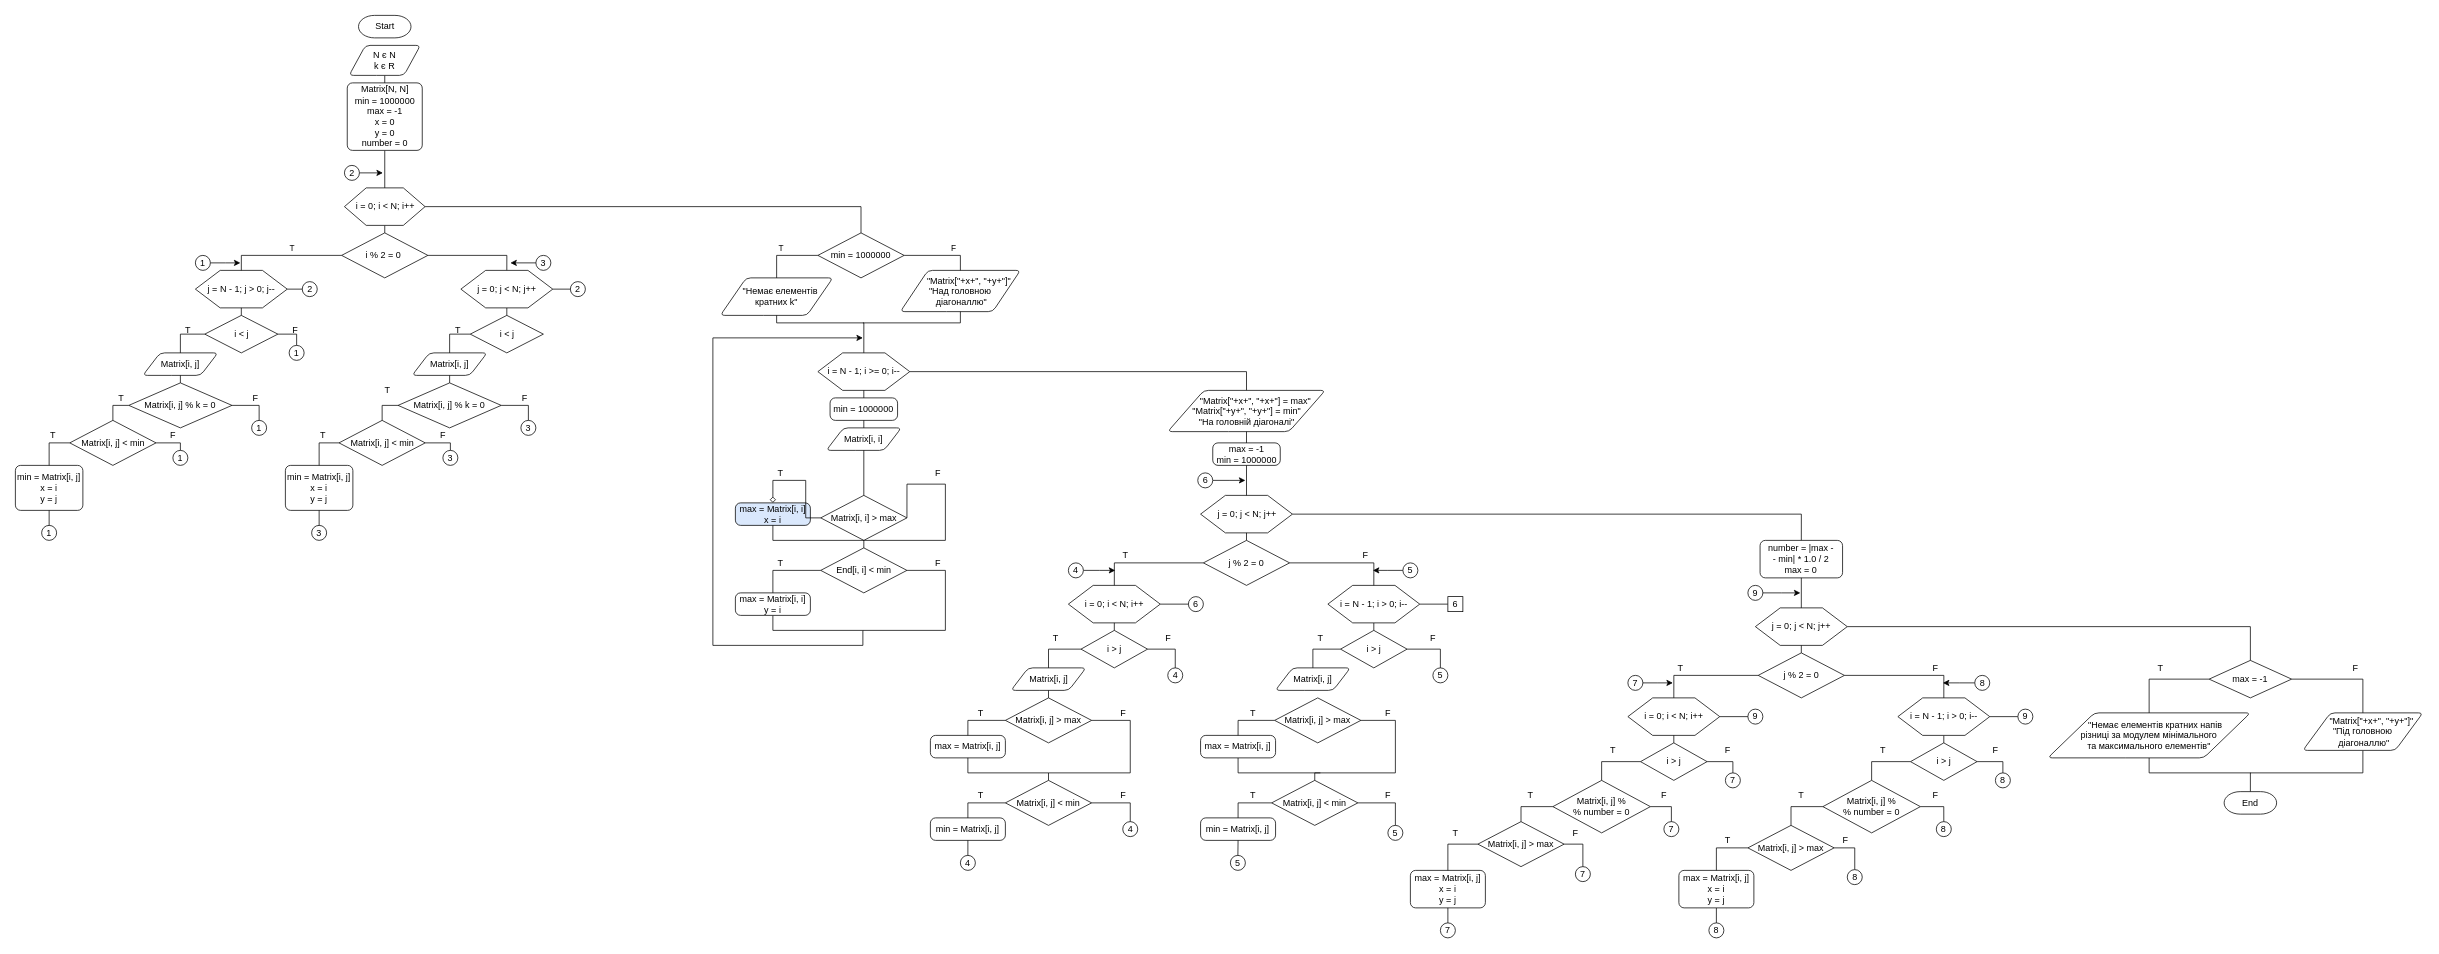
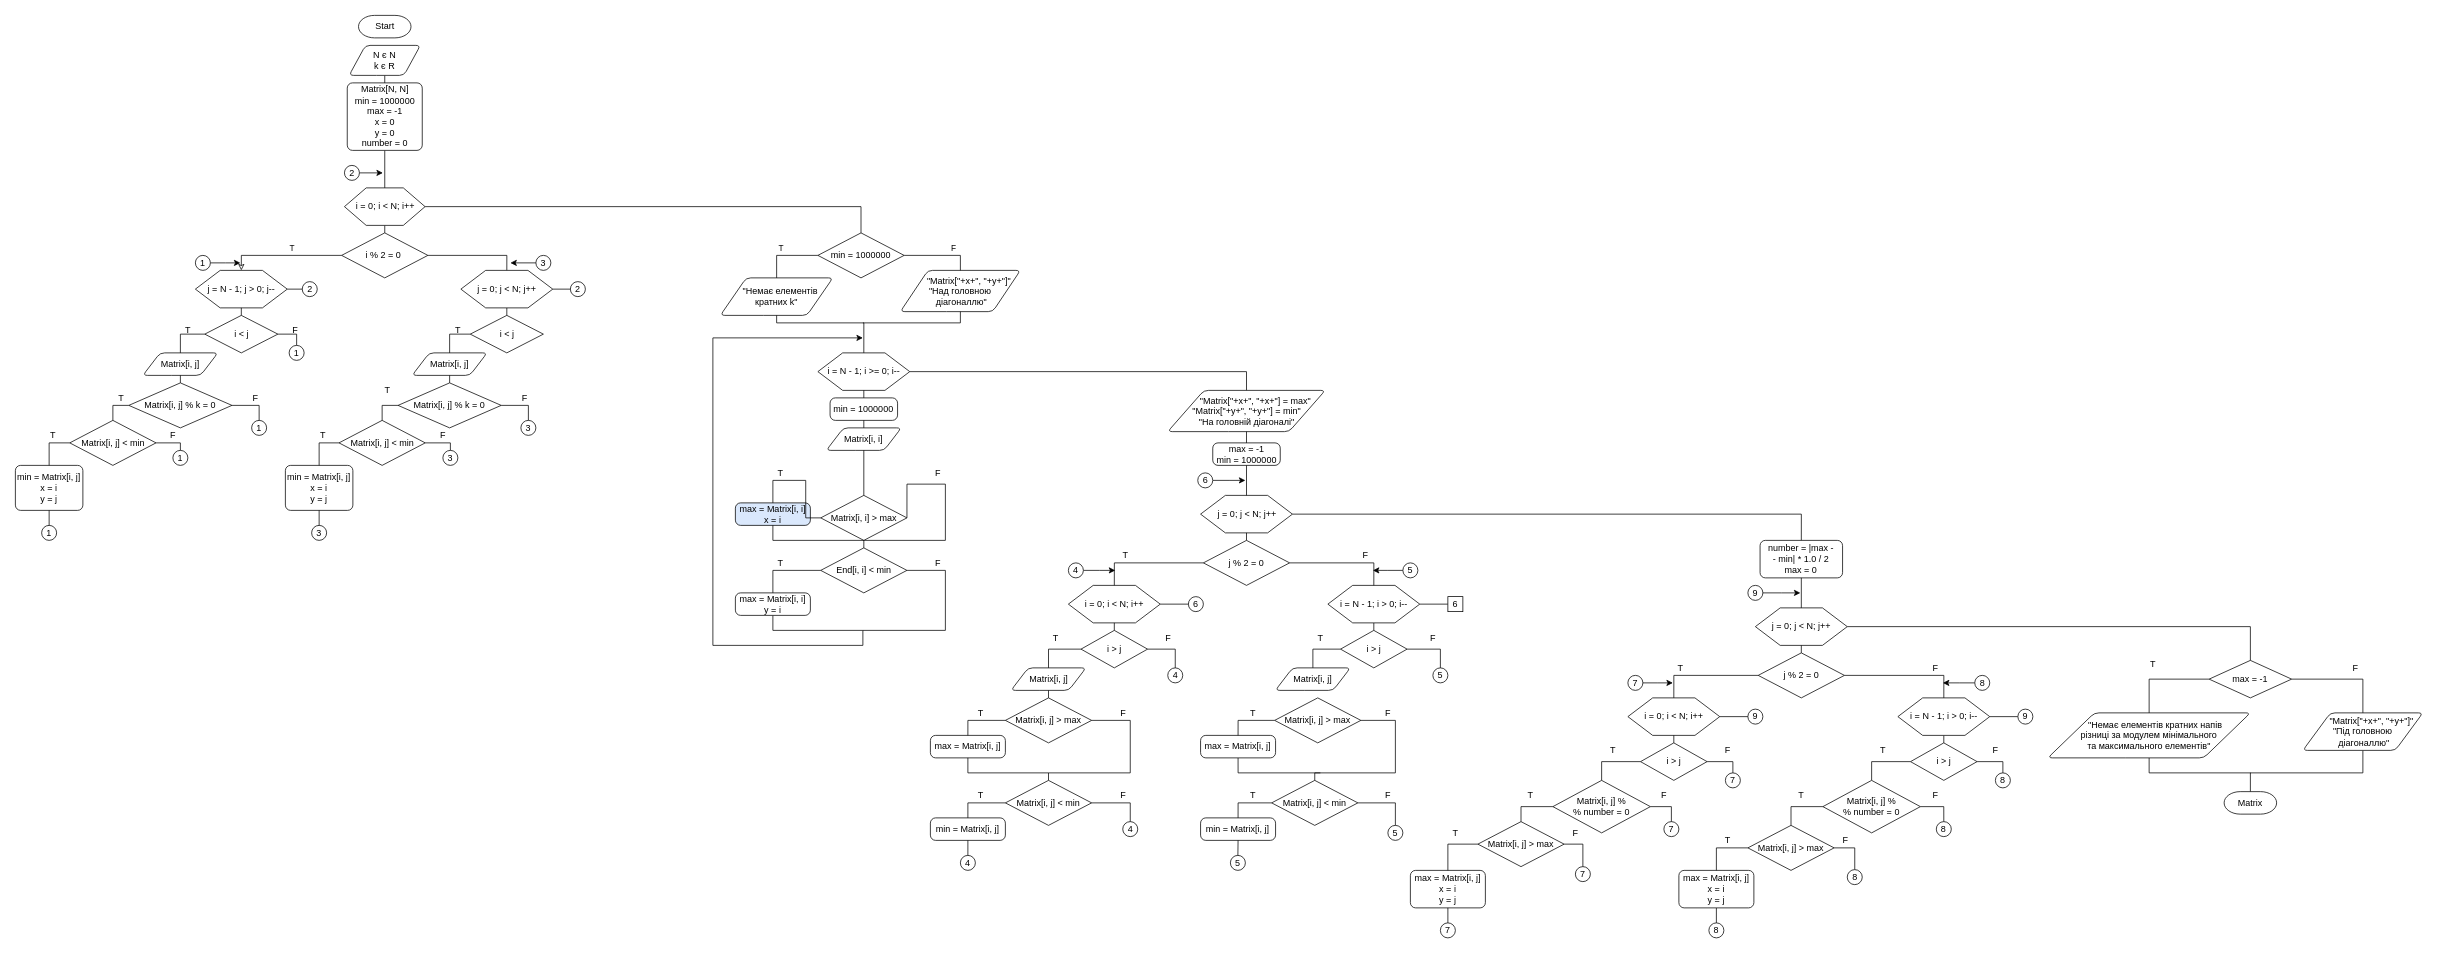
(241, 265) -> (241, 264)
(773, 496) -> (773, 499)
(2160, 668) -> (2153, 664)
(2250, 803) -> (2250, 803)
